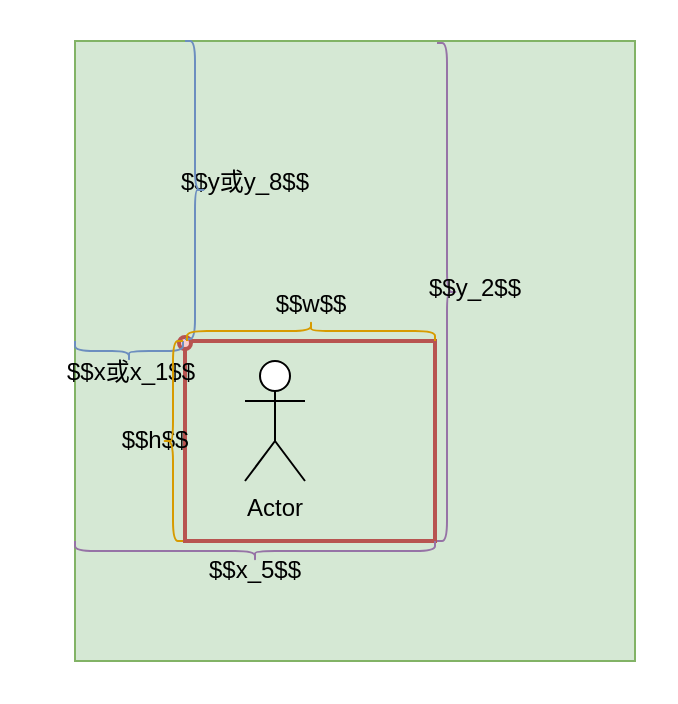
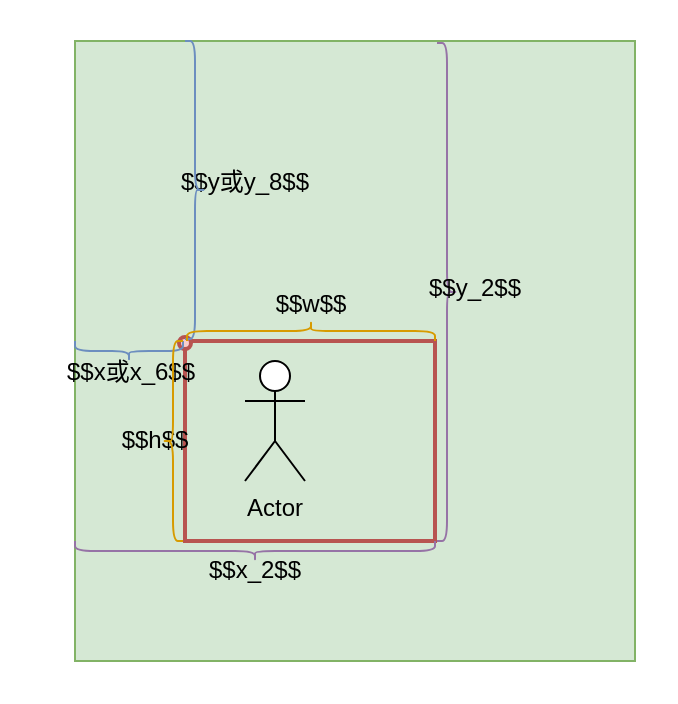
(132, 373) -> (132, 373)
(256, 571) -> (256, 571)
